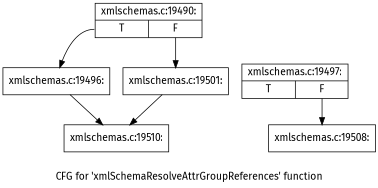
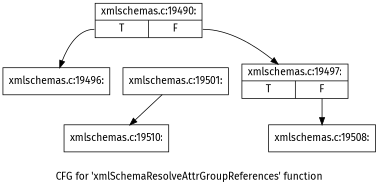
(176, 49) -> (240, 39)
(84, 107) -> none
